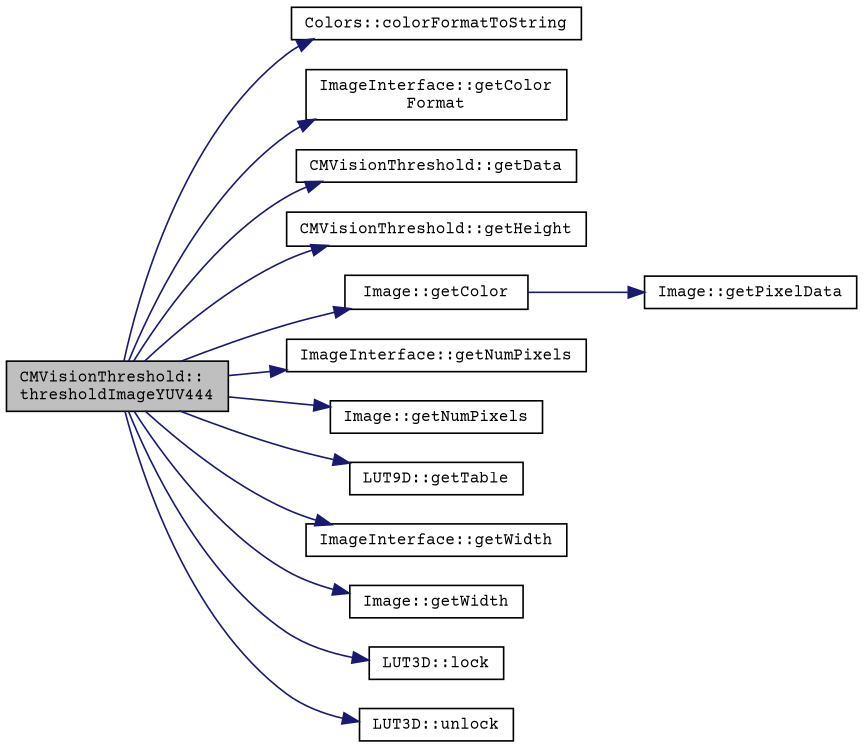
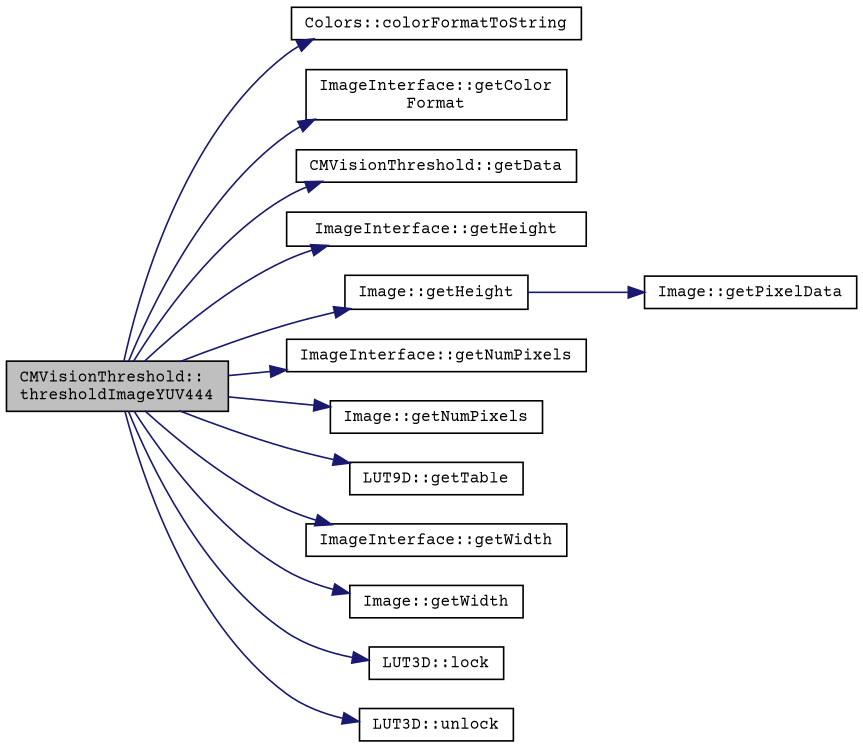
(436, 229) -> (436, 229)
(436, 292) -> (436, 292)
